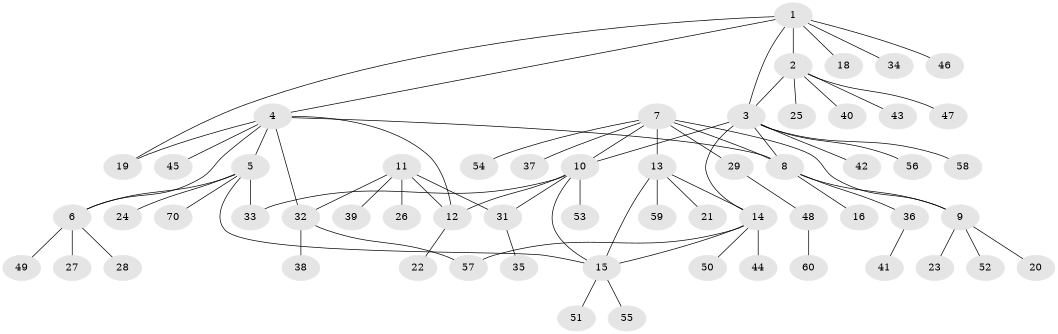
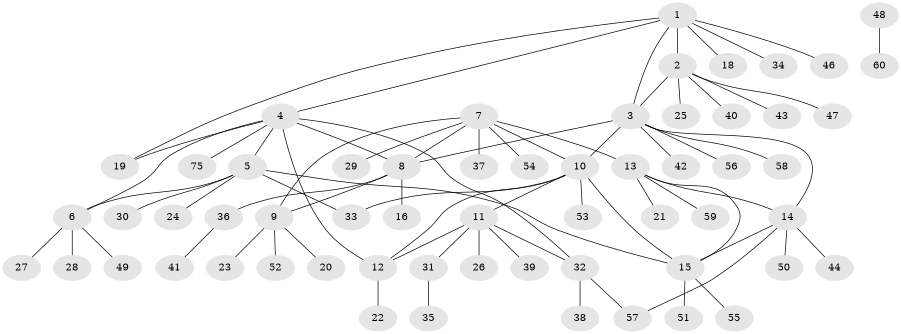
(173, 167) -> (197, 167)
(541, 192) -> (530, 192)
(771, 192) -> none
(173, 217) -> (123, 217)
